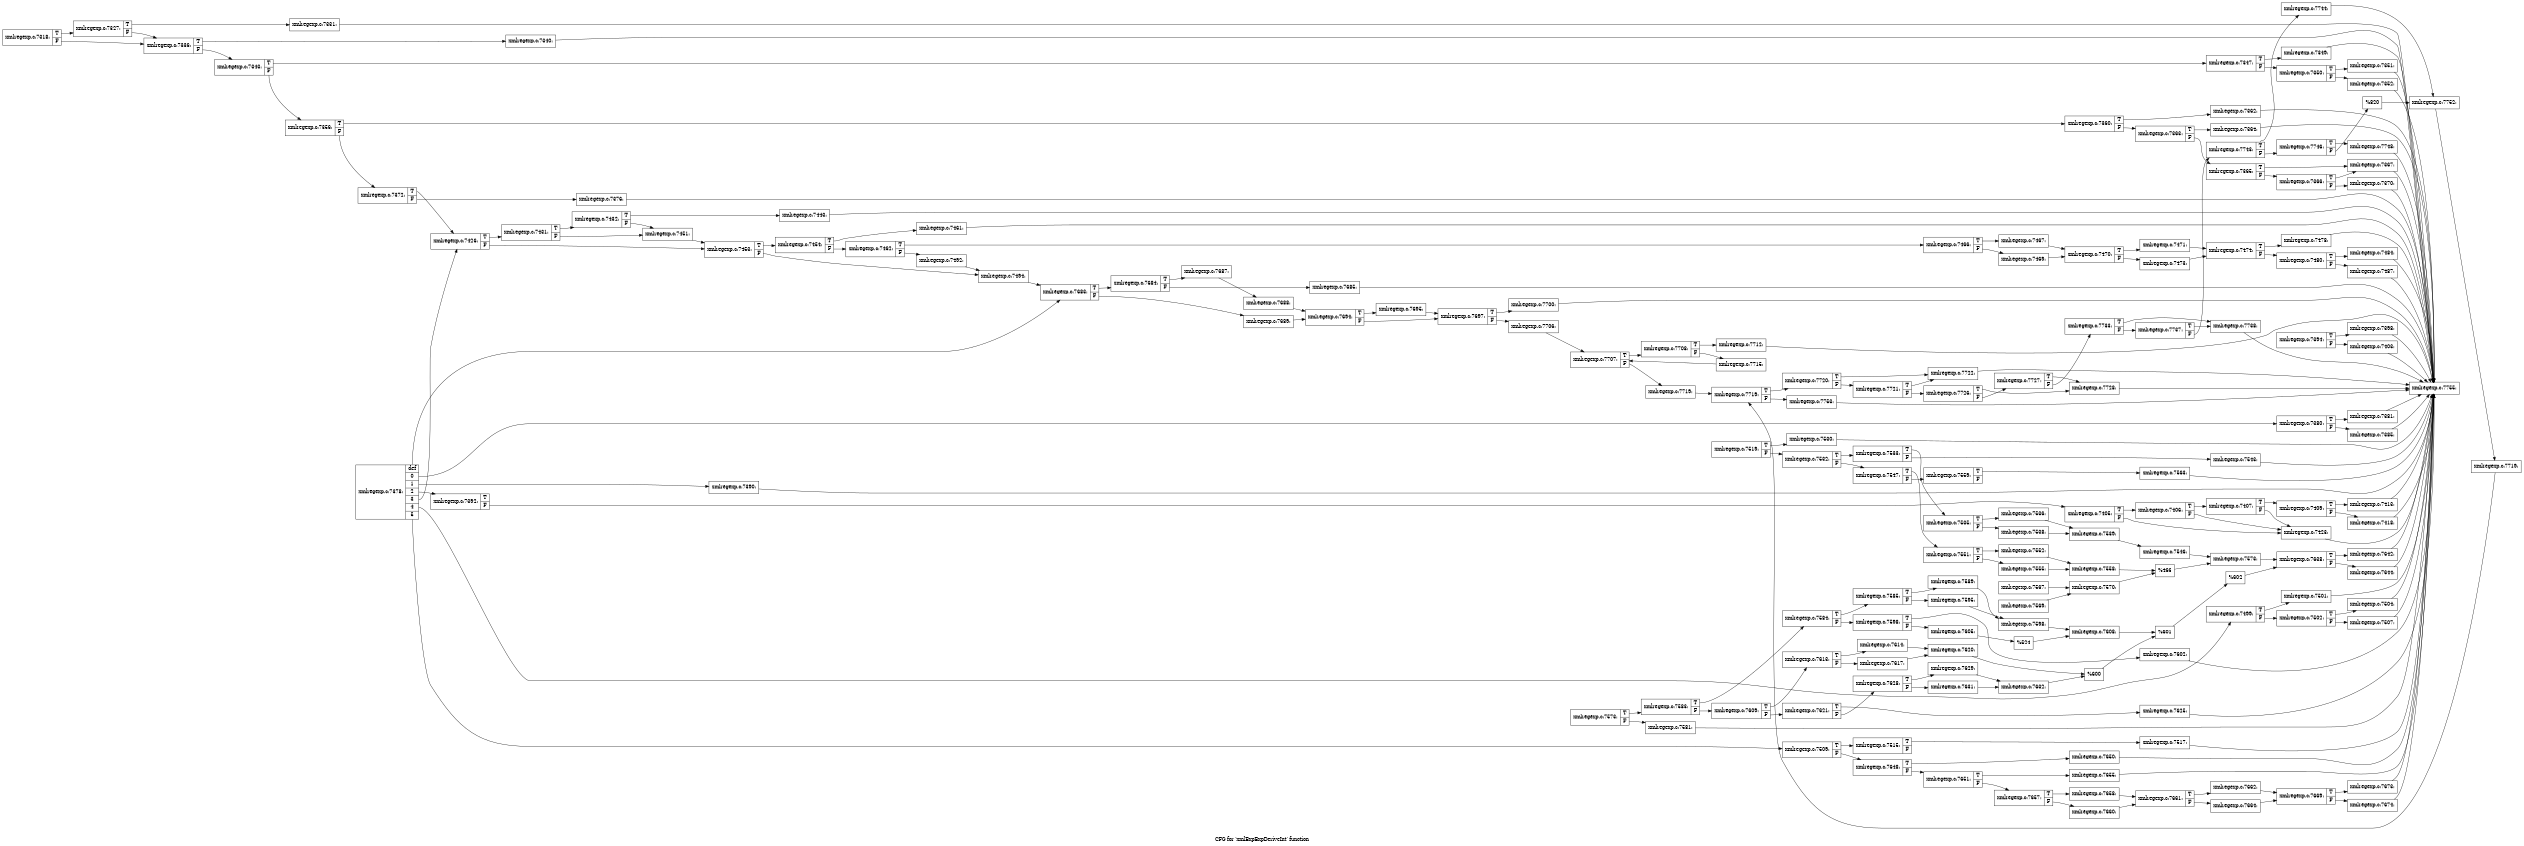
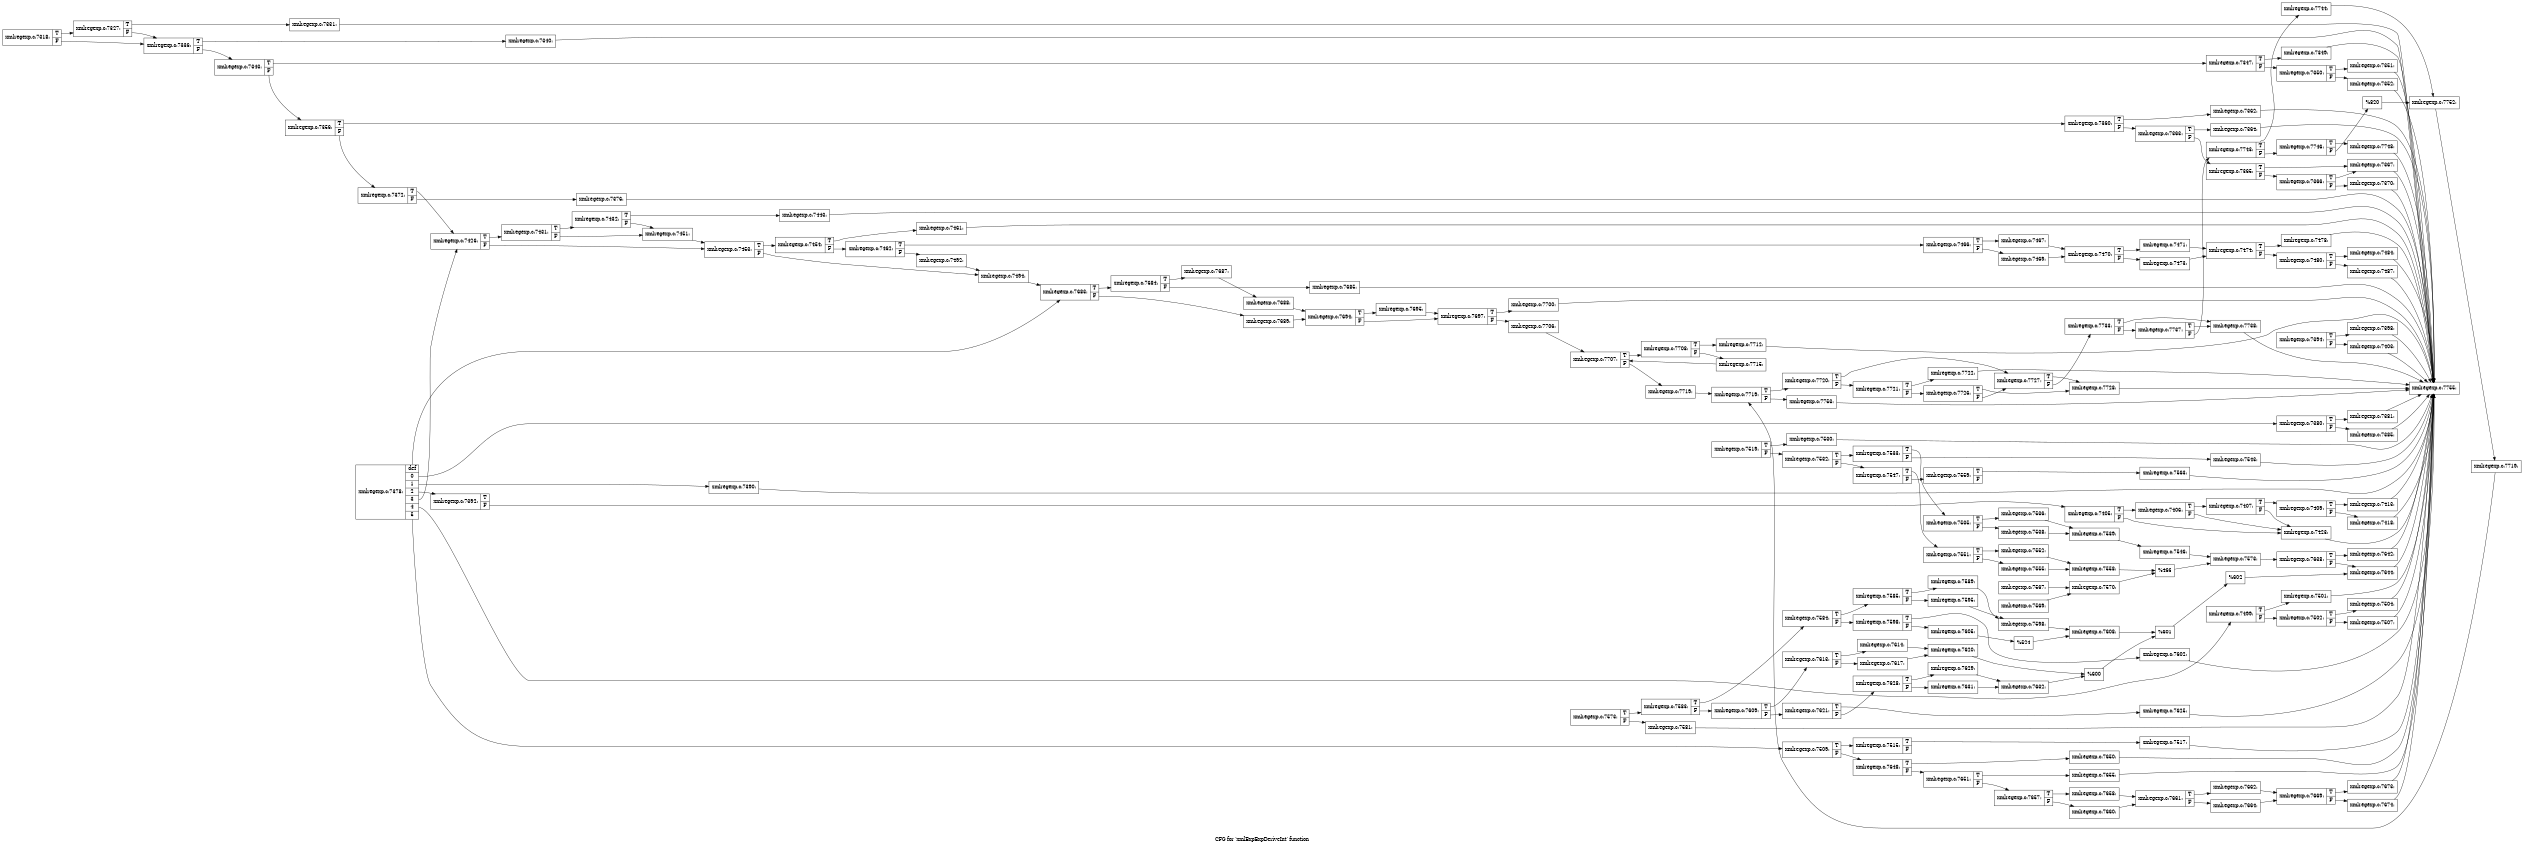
(1883, 376) -> (1922, 358)
(2259, 572) -> (2294, 576)
